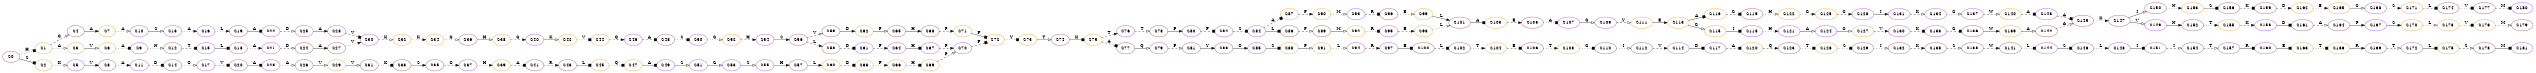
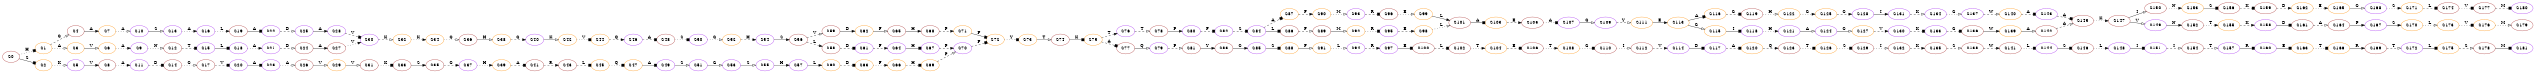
(122, 48) -> (122, 48)
(206, 65) -> (206, 65)
(582, 65) -> (582, 65)
